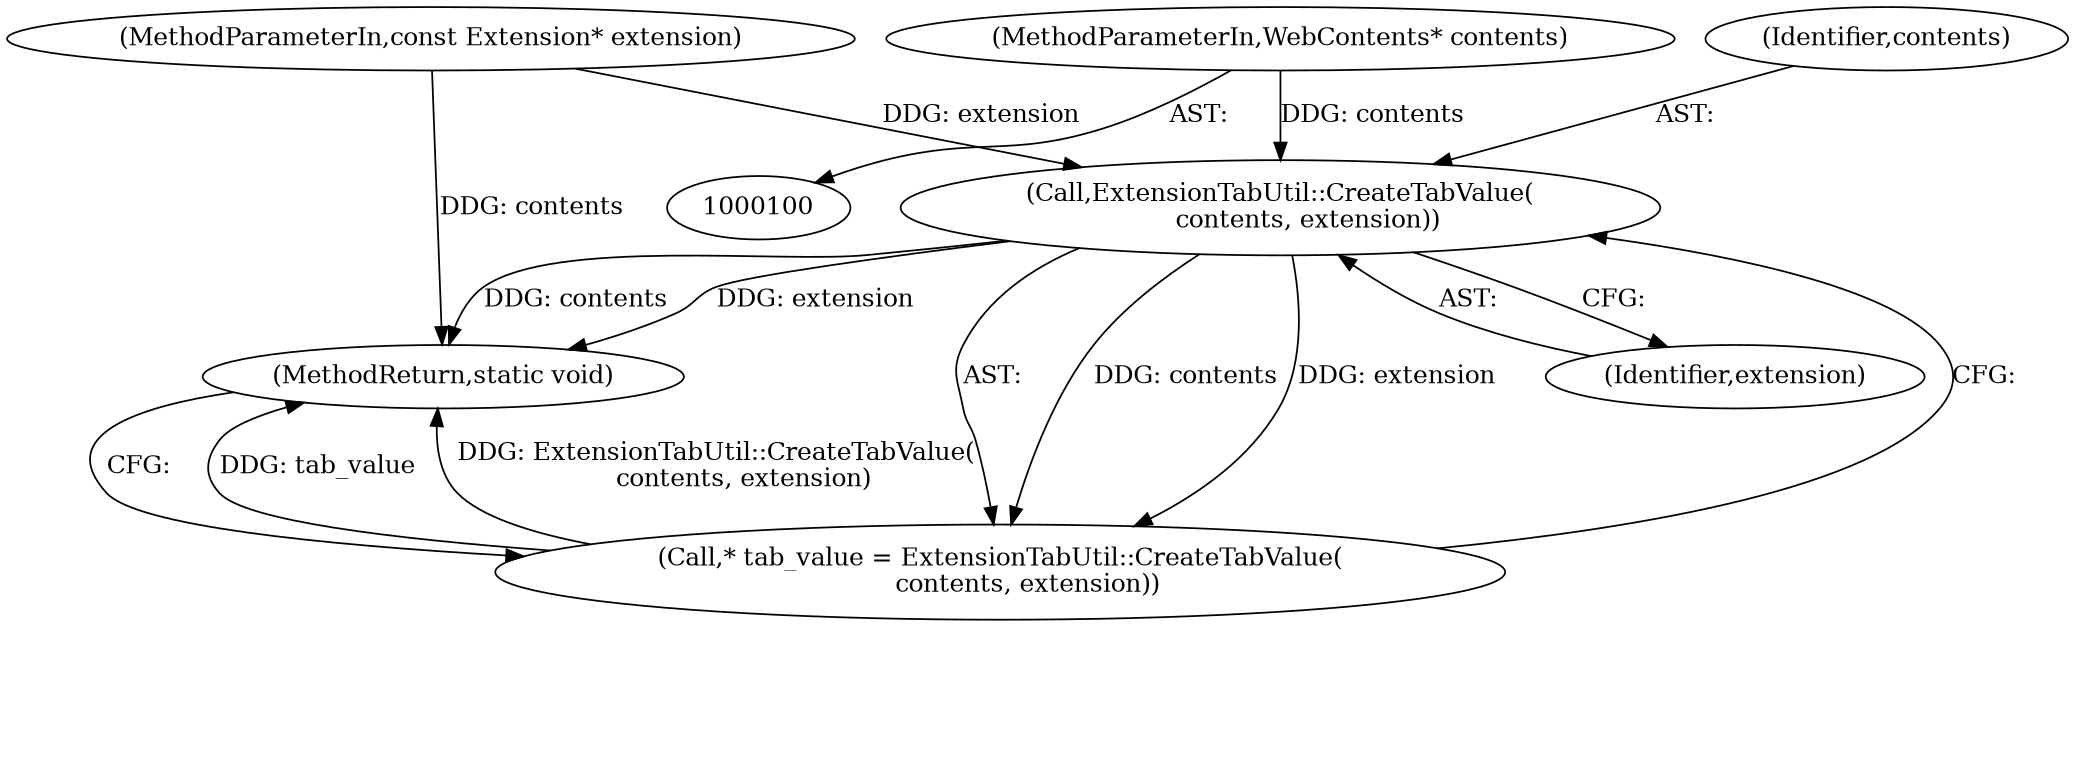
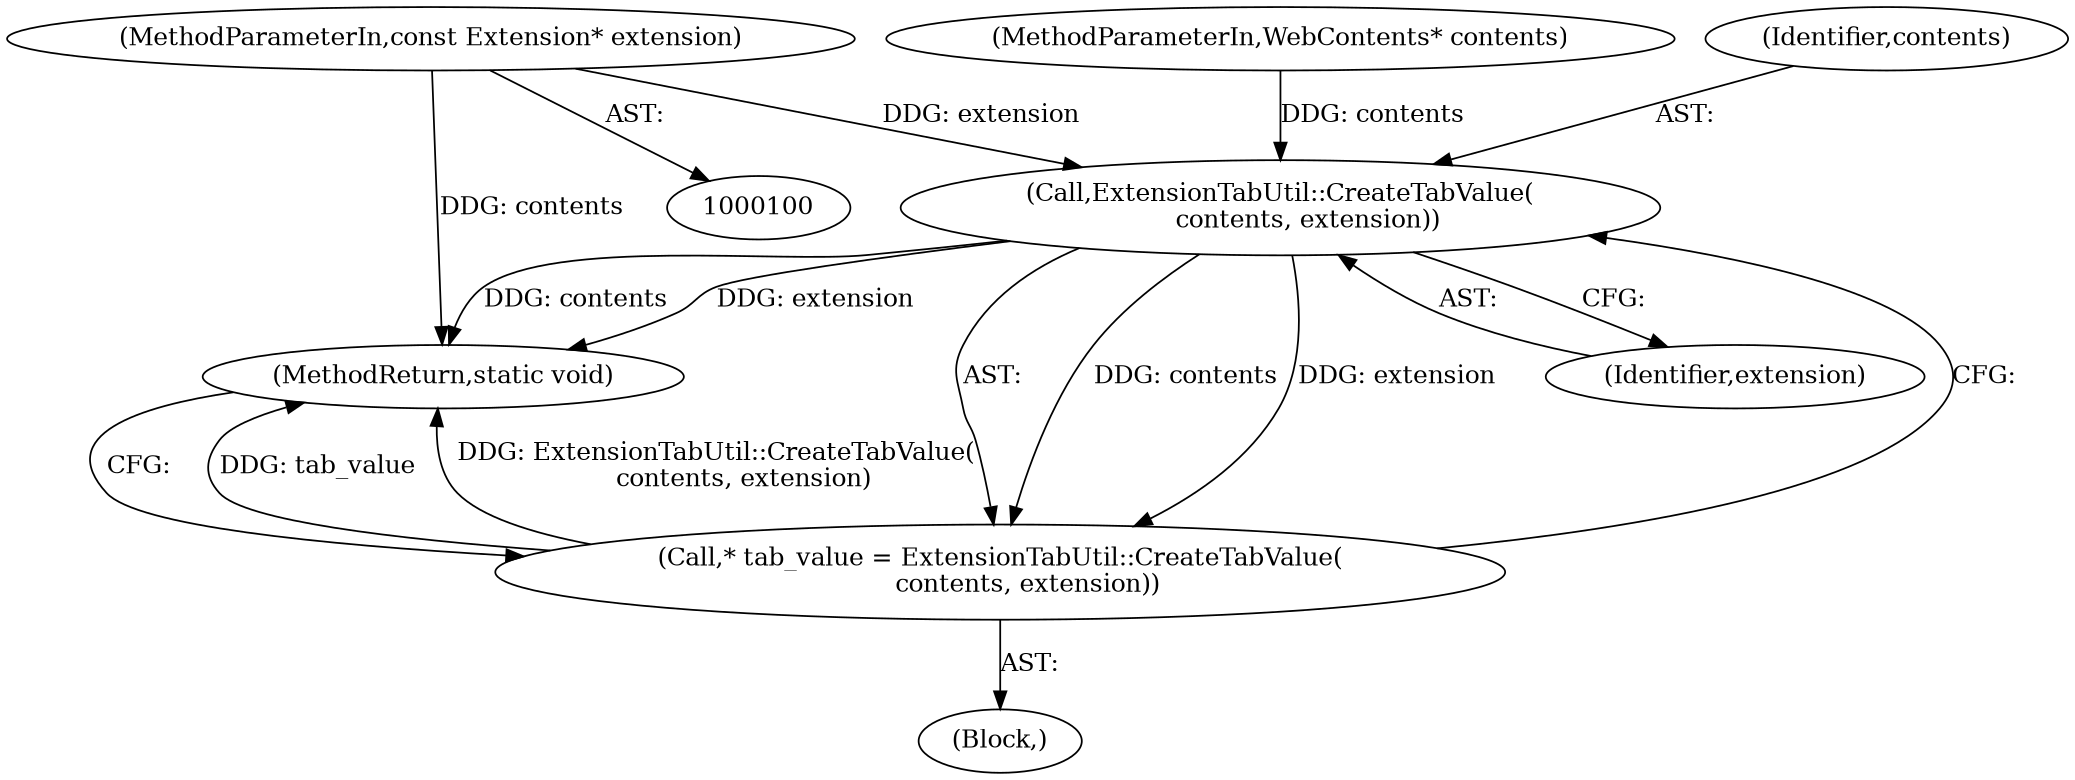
(1037, 143) -> (592, 122)
none -> (1000, 741)
